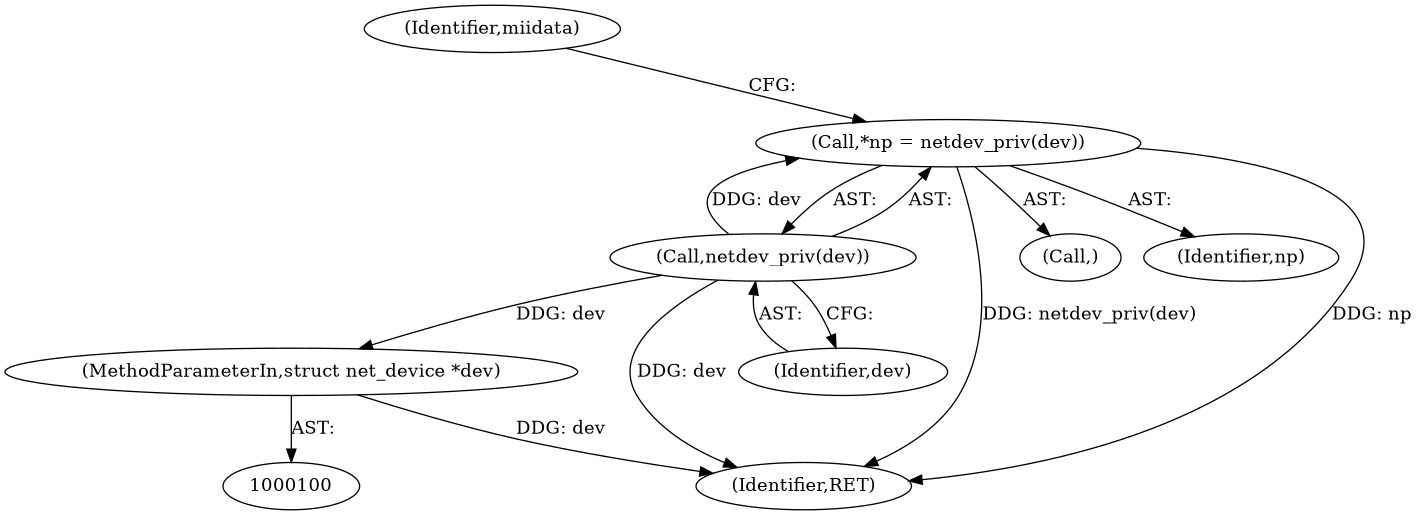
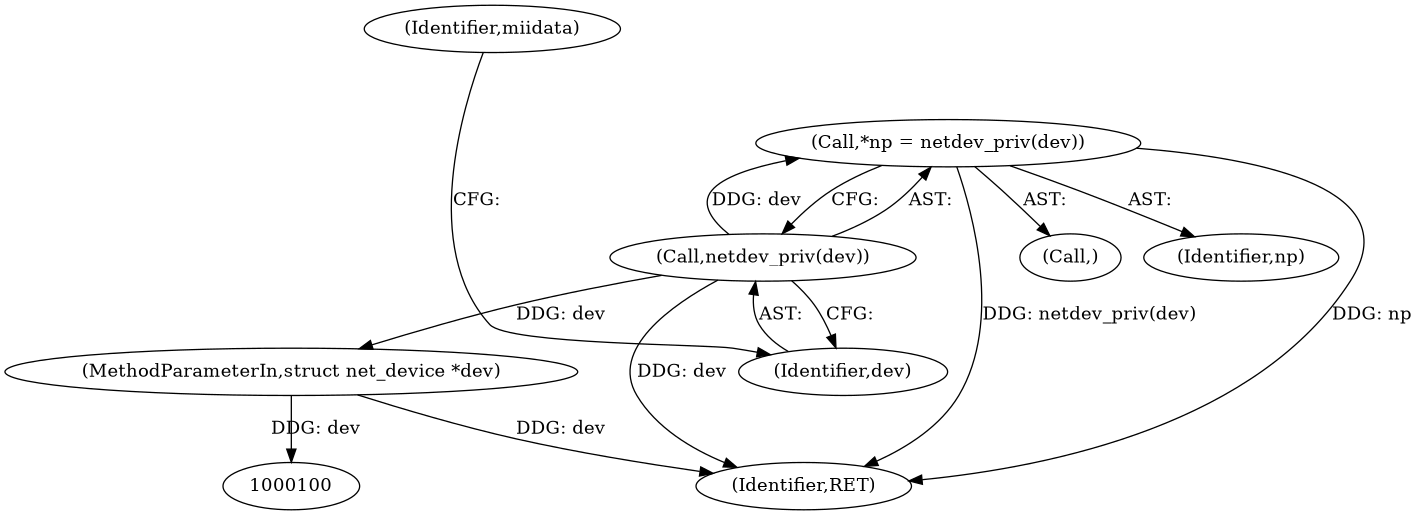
(710, 83) -> (496, 327)
(858, 200) -> (858, 200)
(316, 429) -> (316, 429)
